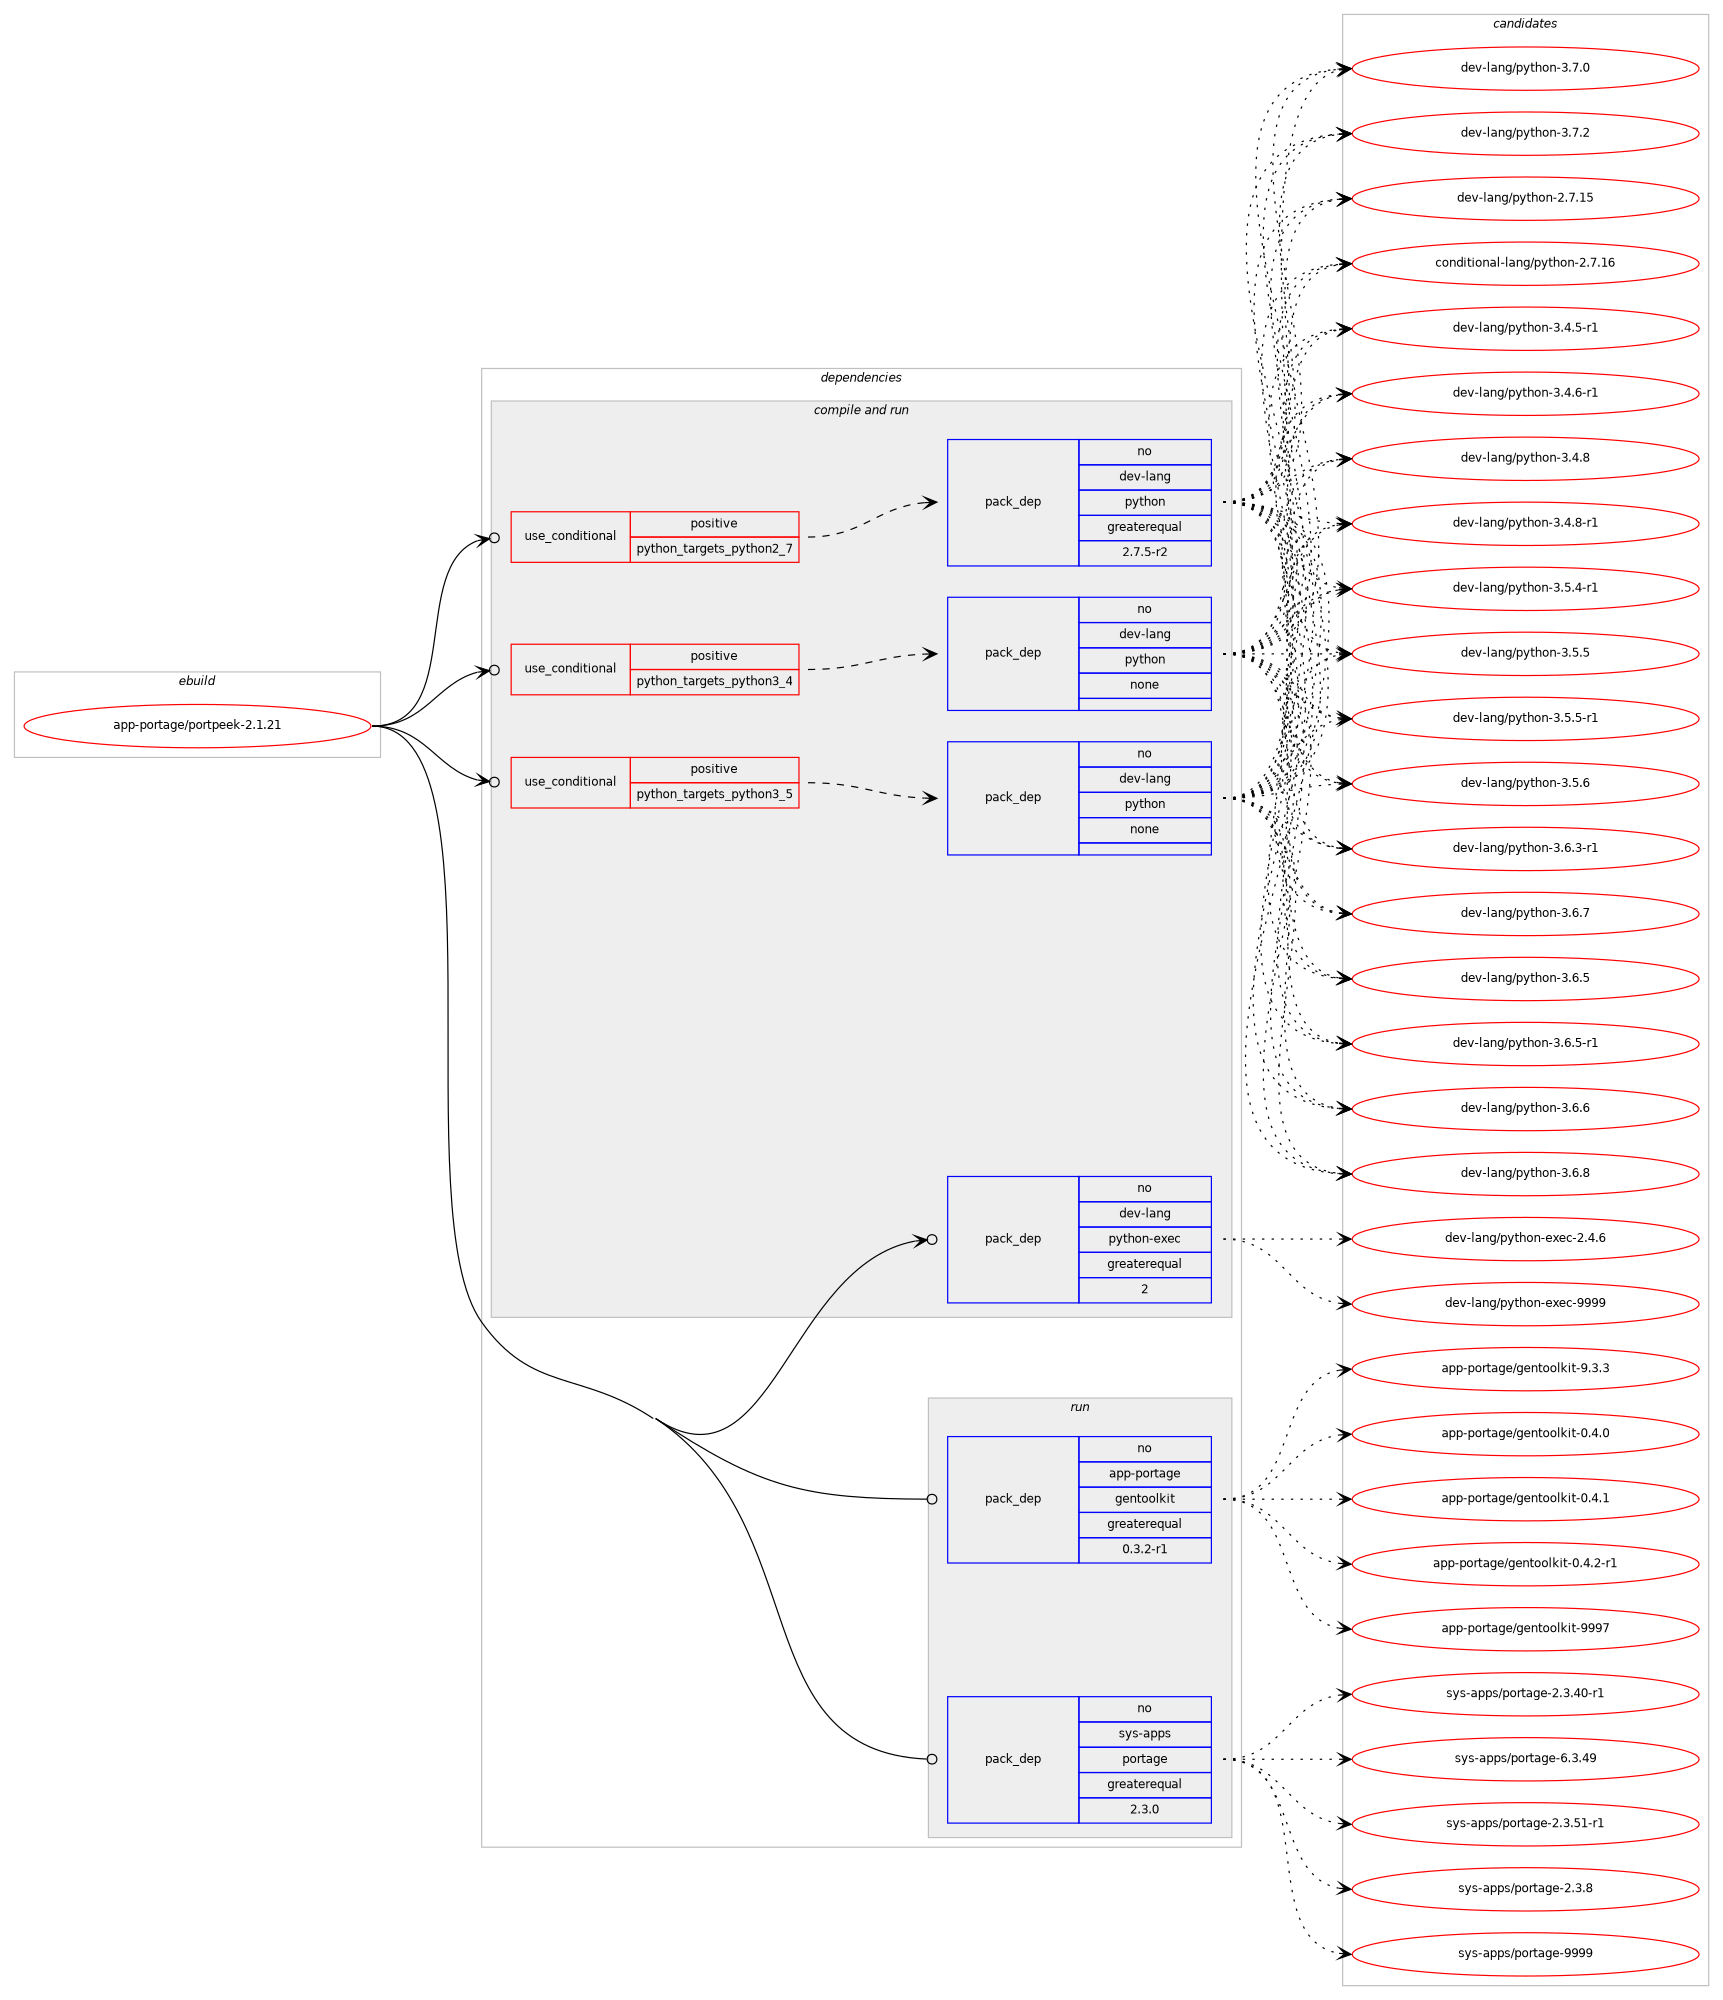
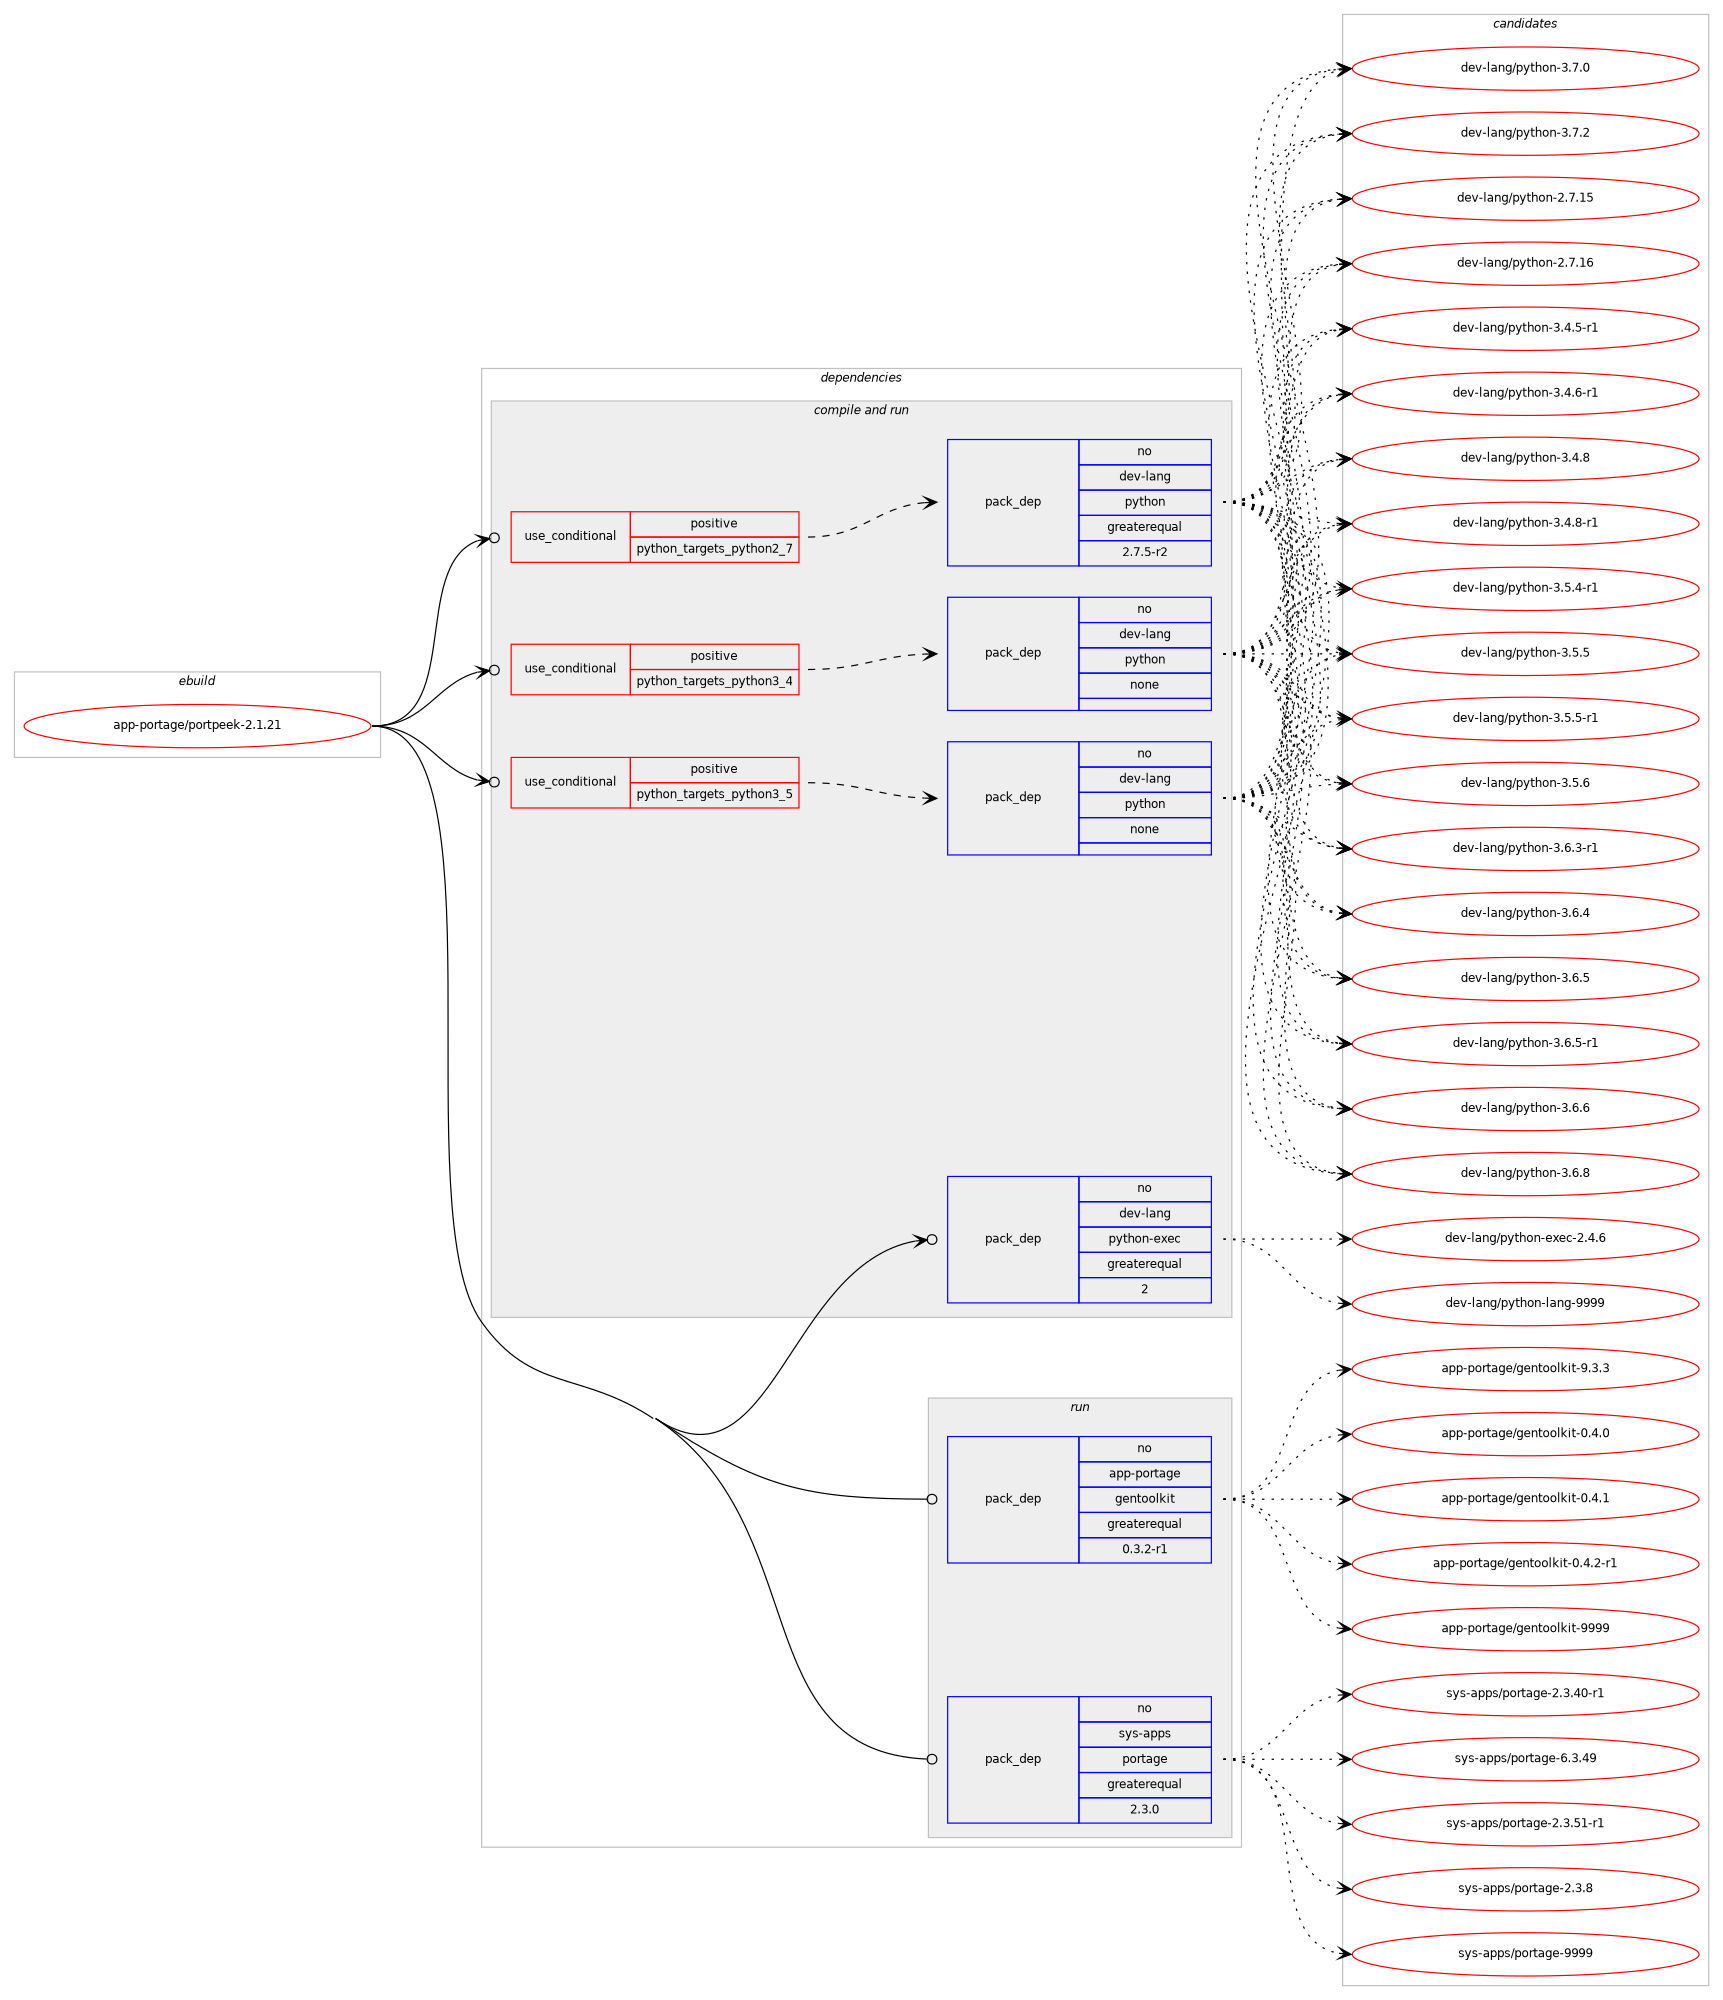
(1526, 264) -> (1526, 264)
(1526, 914) -> (1526, 914)
(1526, 1304) -> (1526, 1304)
(1526, 1629) -> (1526, 1629)
